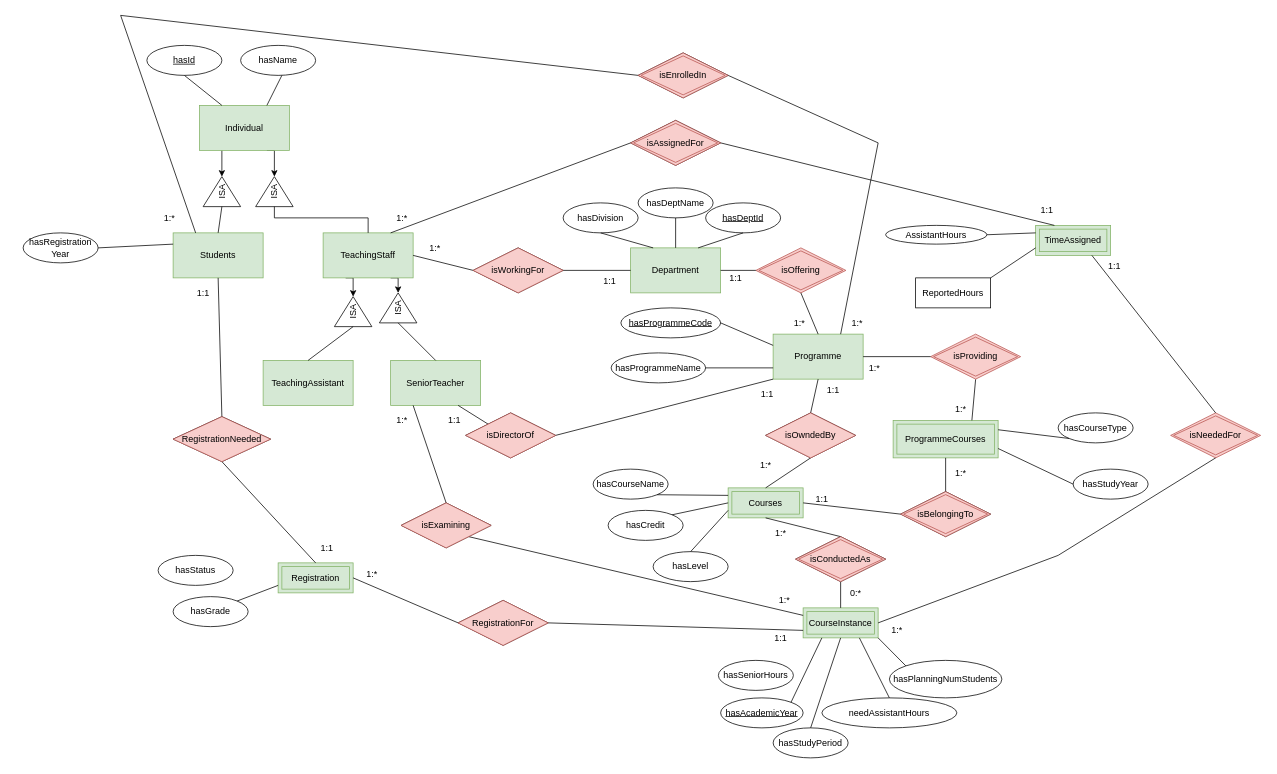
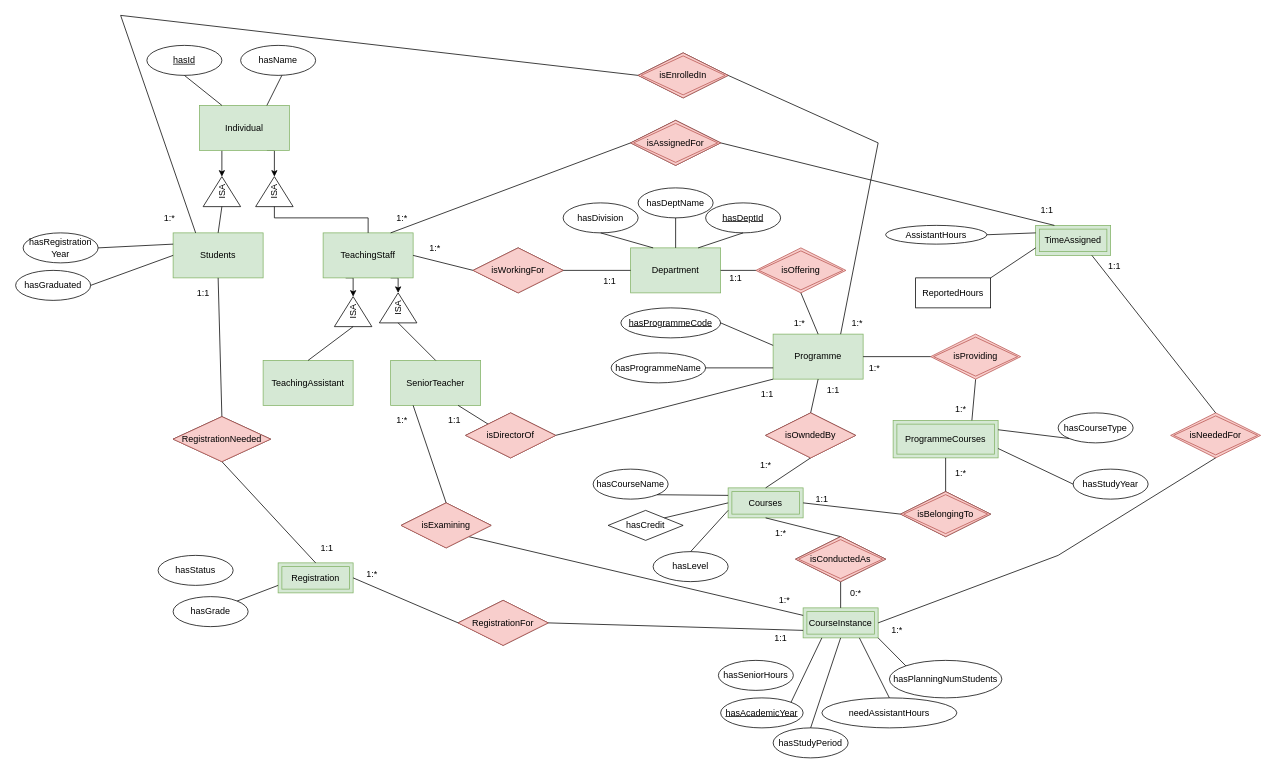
none -> (131, 271)
none -> (53, 285)
(645, 525) -> (645, 525)
